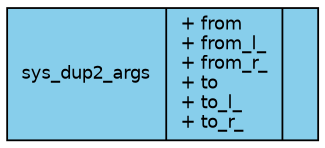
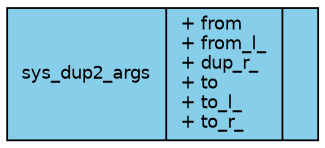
(224, 63) -> (220, 63)
